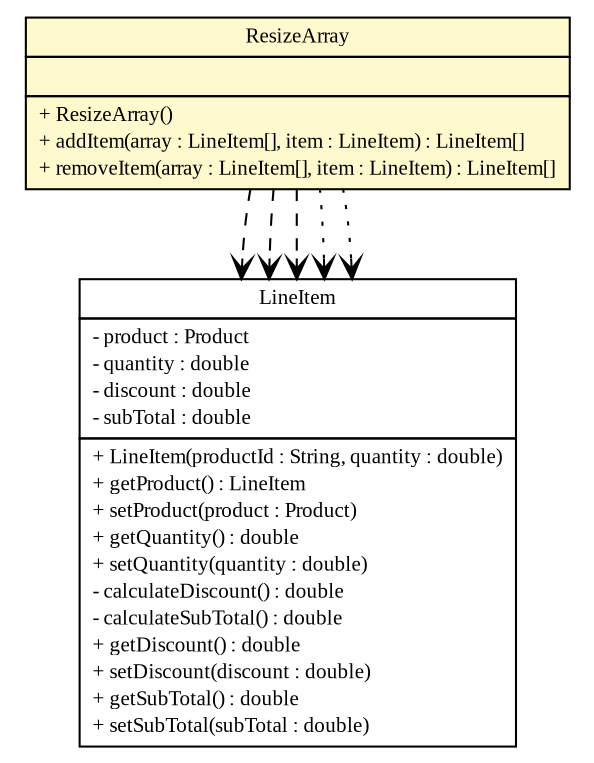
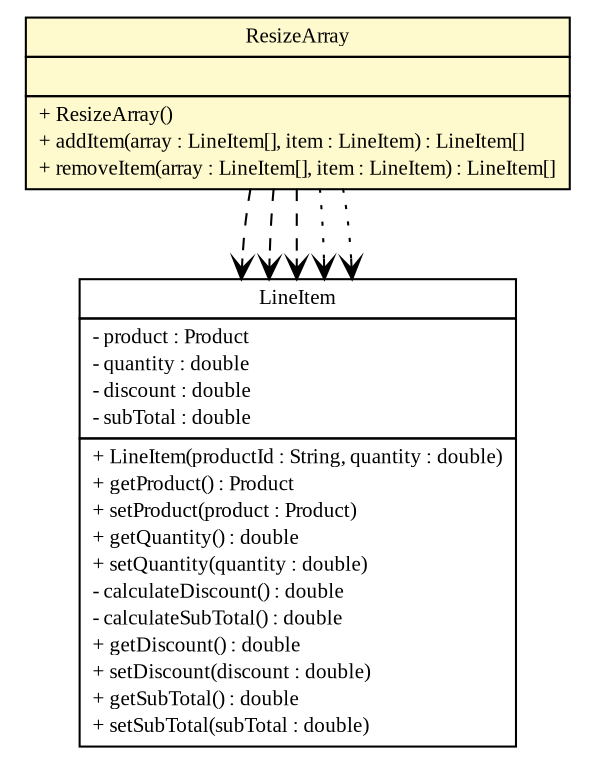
(200, 484) -> (194, 484)
